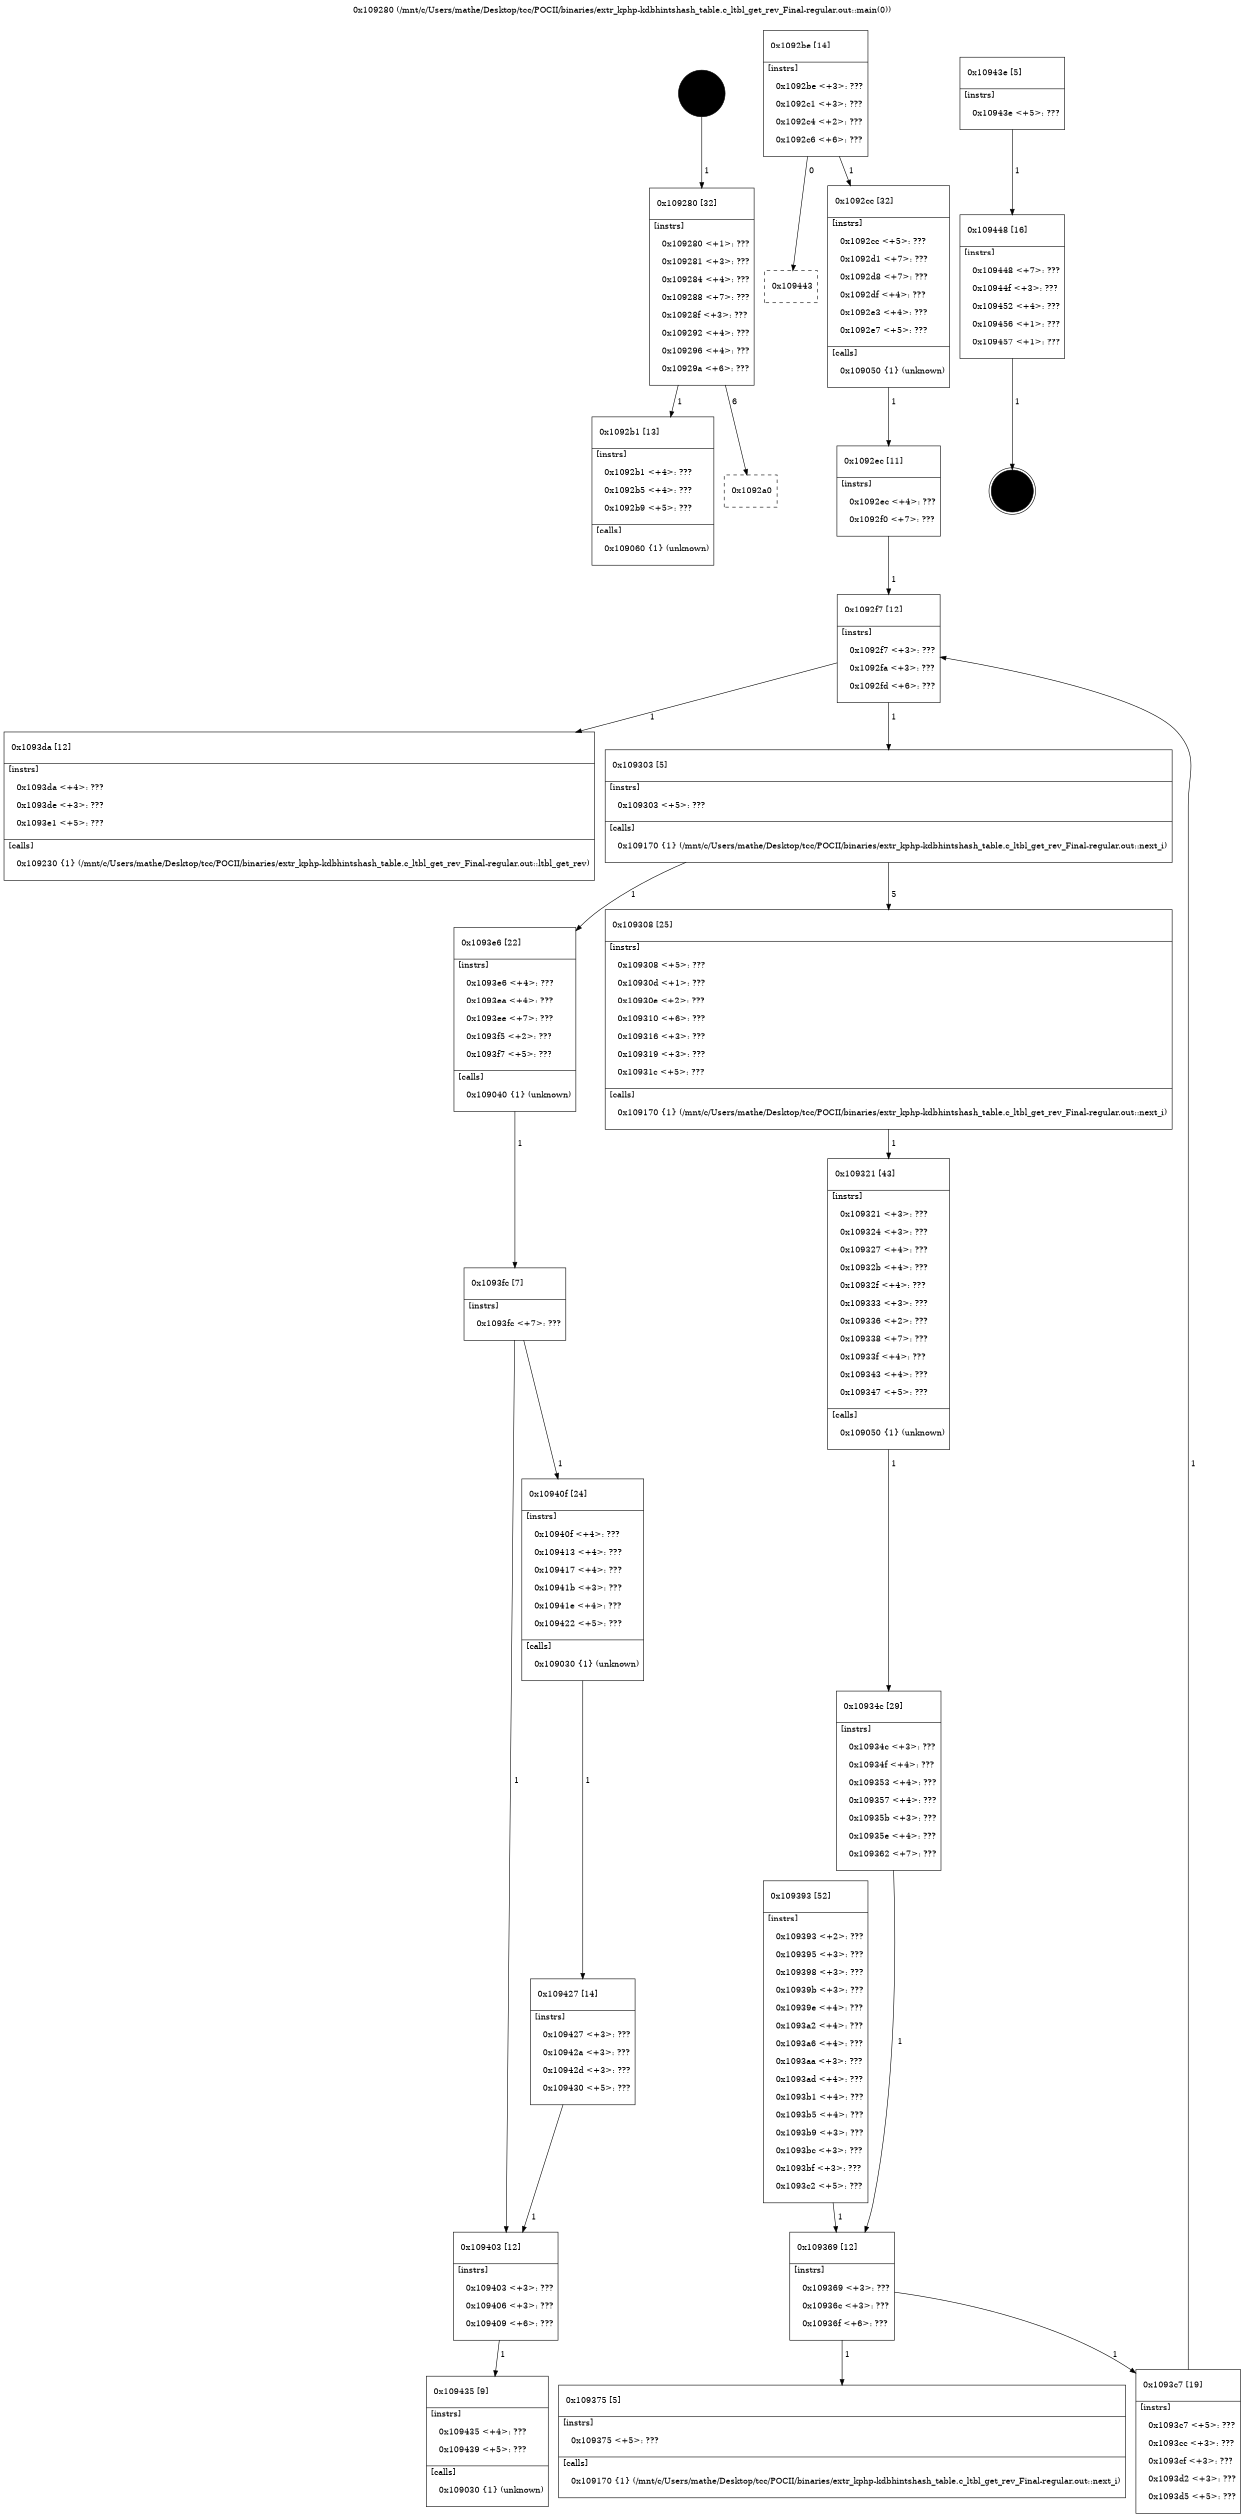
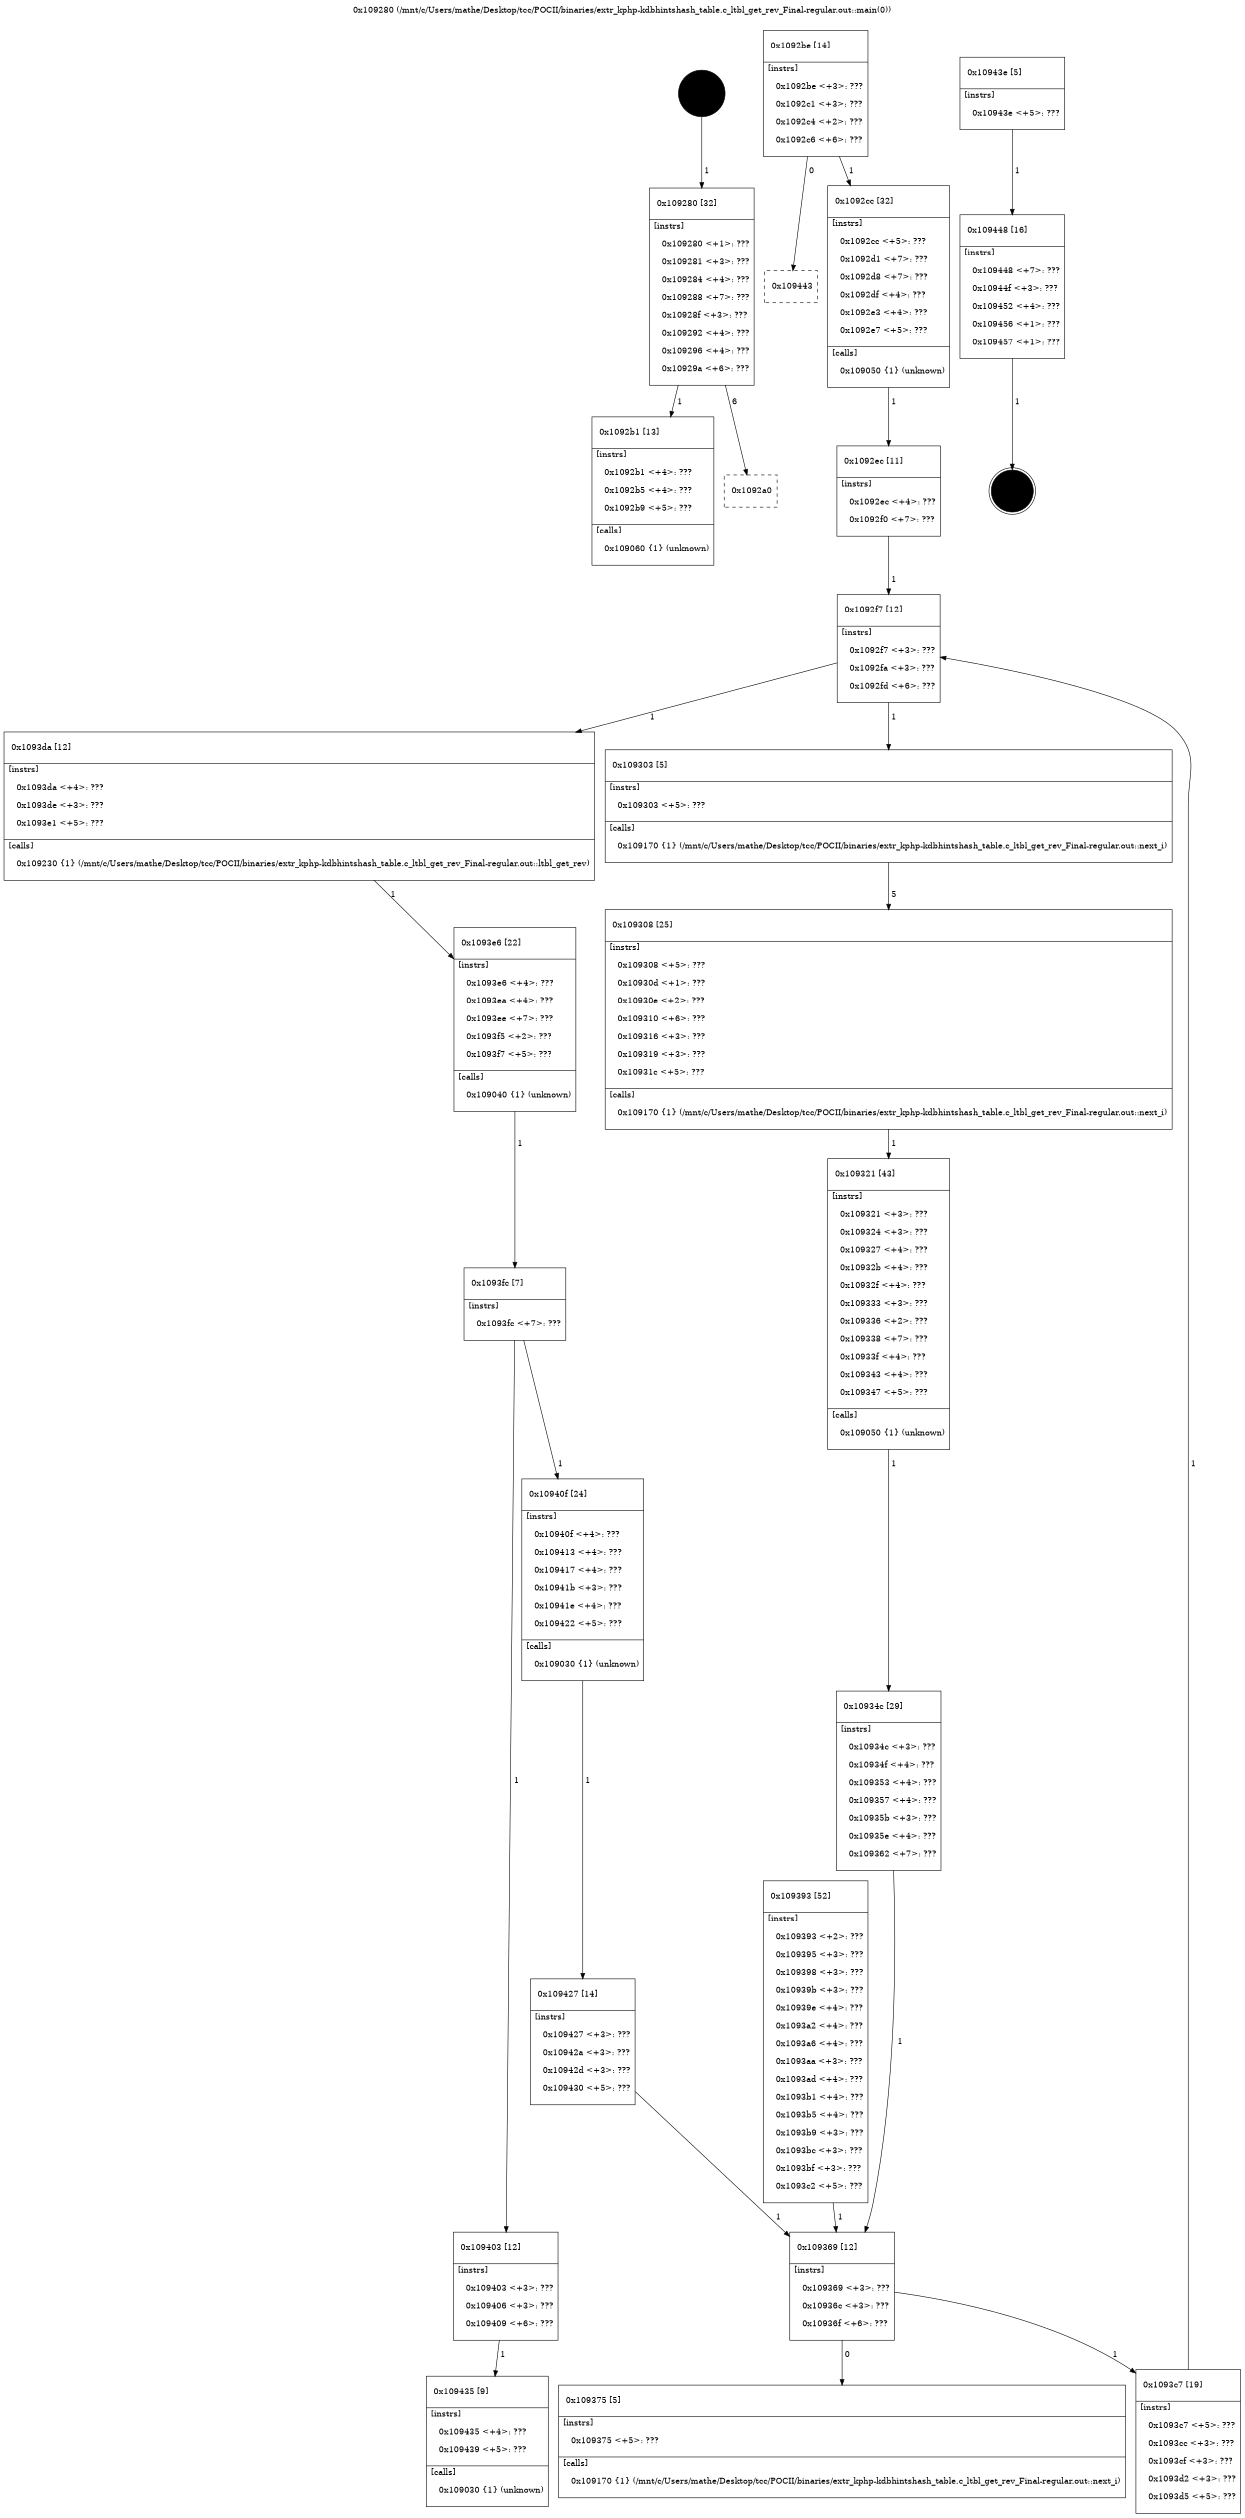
(630, 890) -> (412, 917)
(544, 2166) -> (710, 2162)
(846, 2355) -> (846, 2355)
